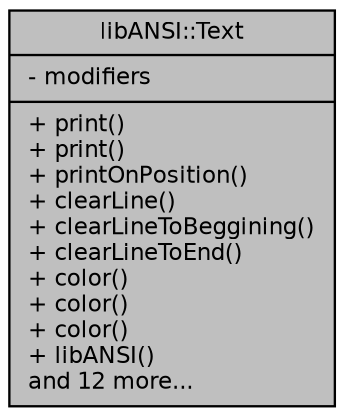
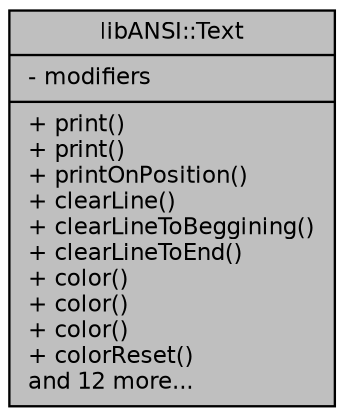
(92, 356) -> (111, 356)
